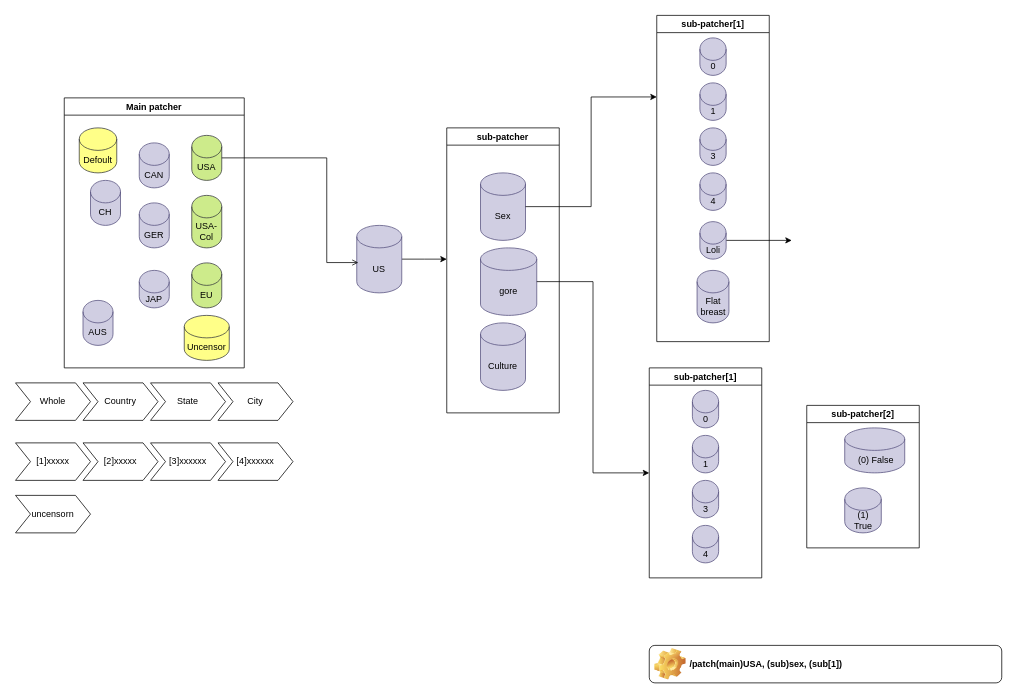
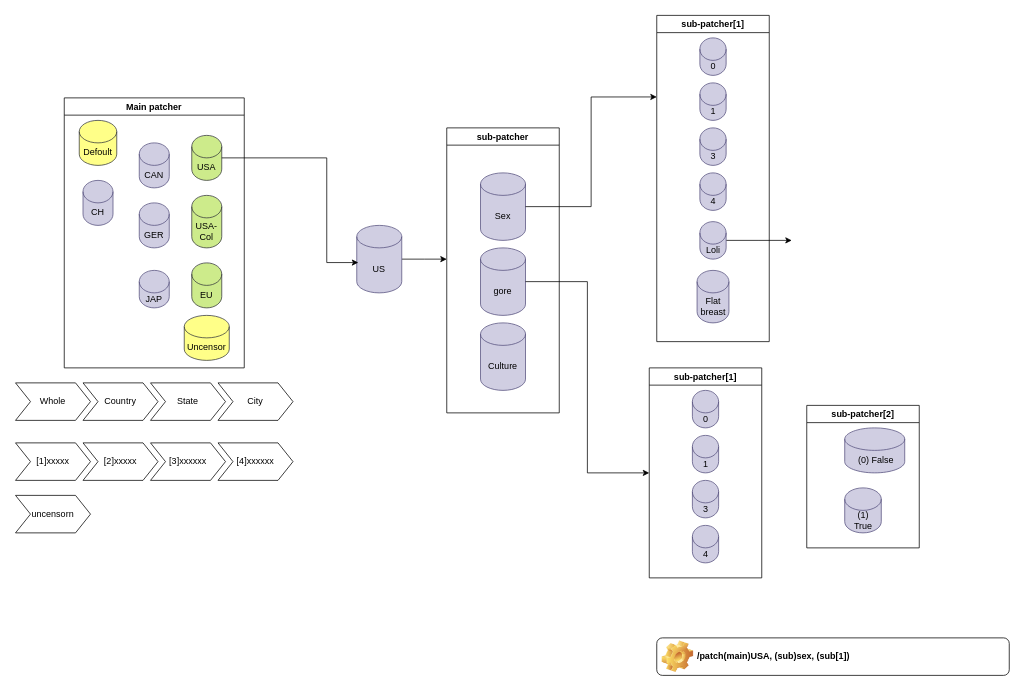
(98, 150) -> (98, 143)
(105, 203) -> (98, 203)
(353, 263) -> (351, 263)
(509, 282) -> (503, 282)
(98, 323) -> none
(825, 664) -> (833, 657)
